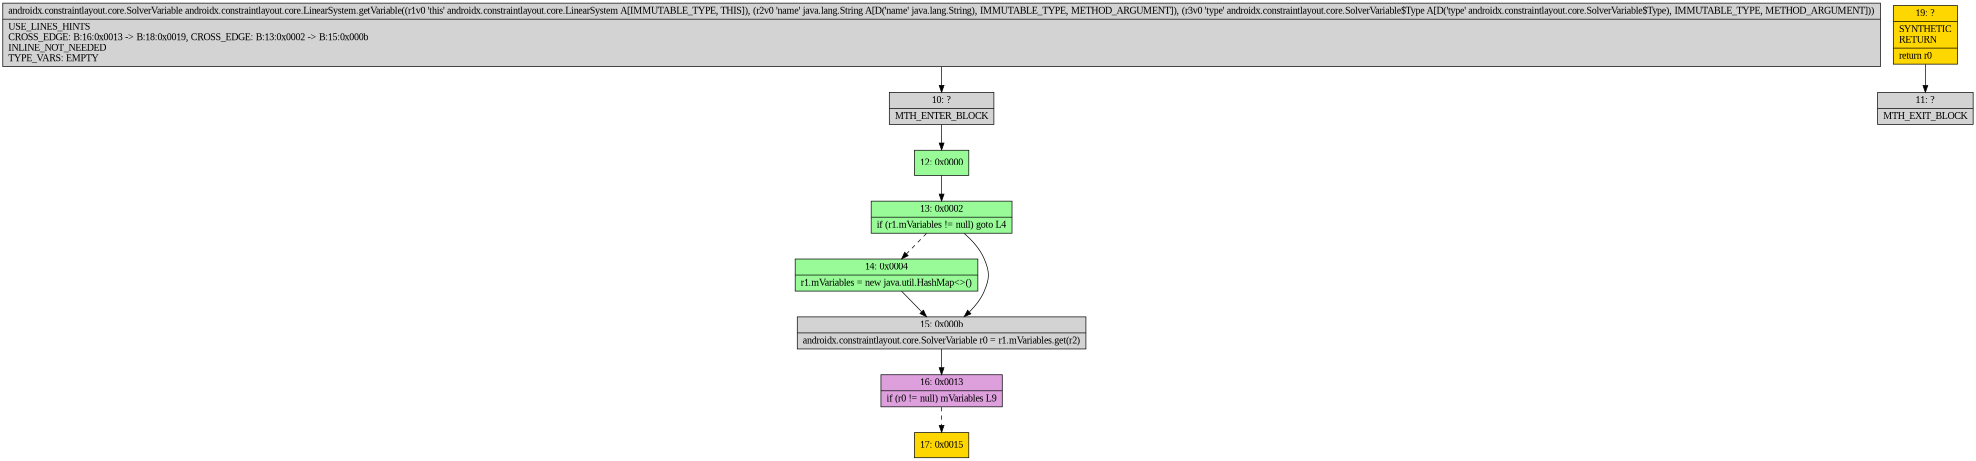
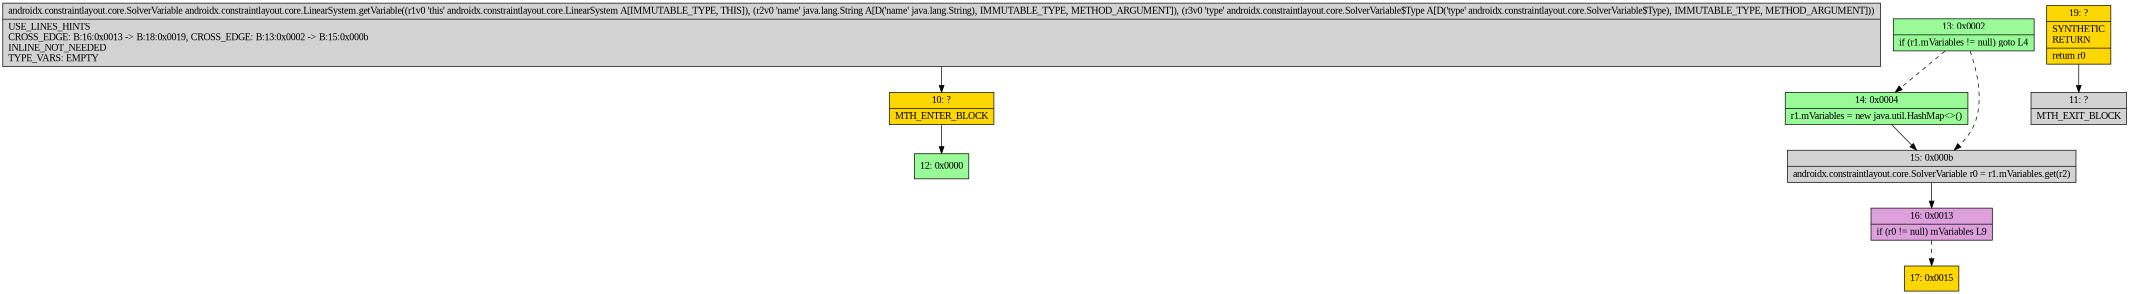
(942, 108) -> (942, 108)
(942, 185) -> none
(988, 271) -> (1979, 100)
